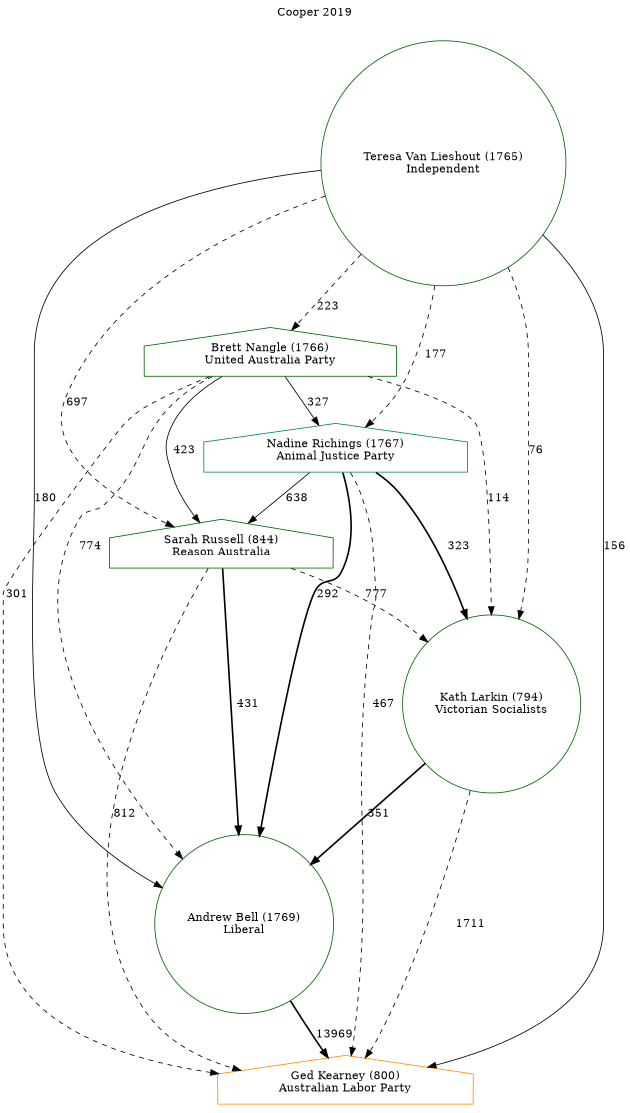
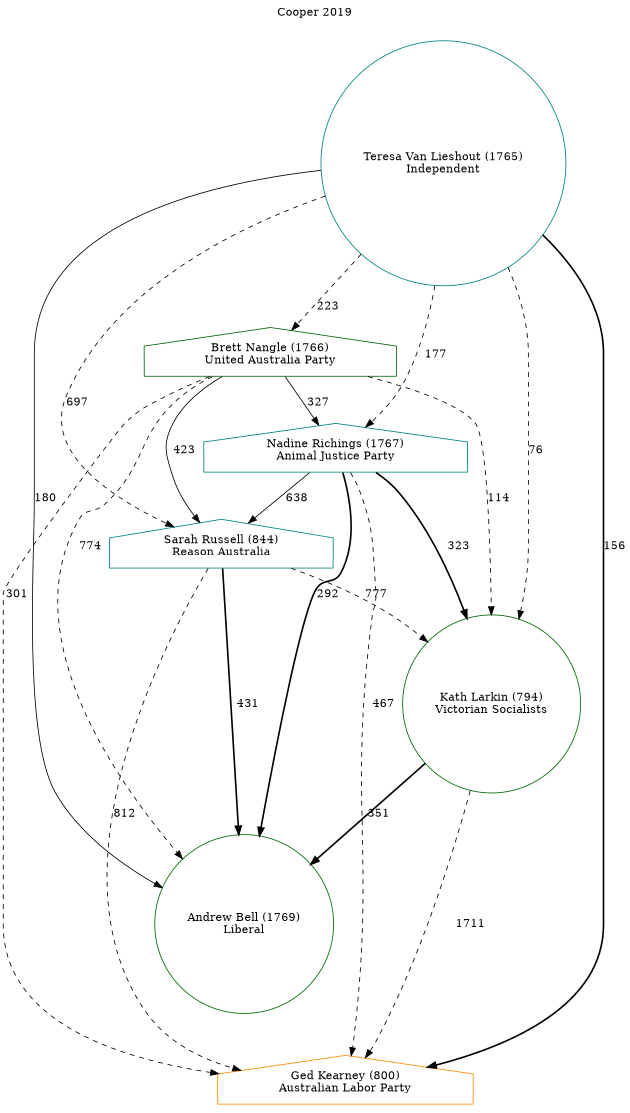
(443, 163) -> (443, 163)
(221, 546) -> (221, 546)
(604, 688) -> (604, 688)
(306, 1026) -> none
